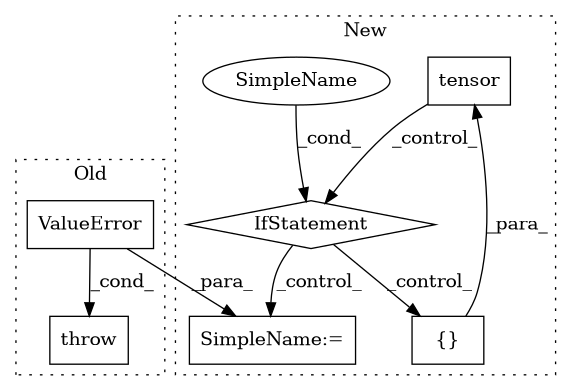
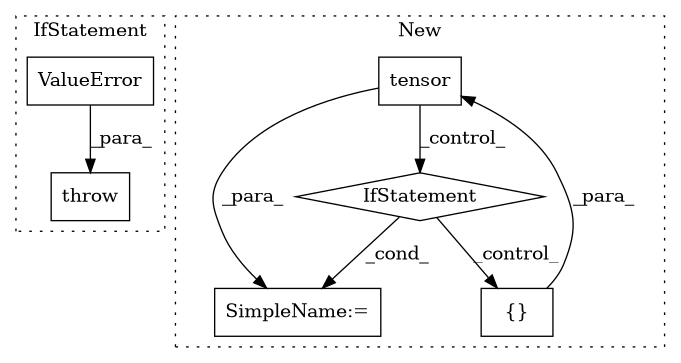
(296, 81) -> none
(90, 175) -> (90, 31)
(122, 282) -> (121, 139)
(319, 282) -> (397, 255)
(185, 285) -> (242, 150)
